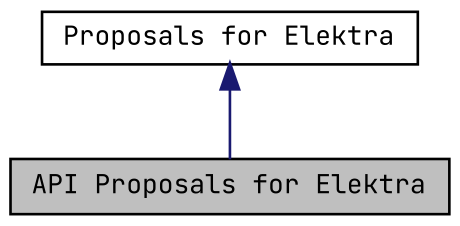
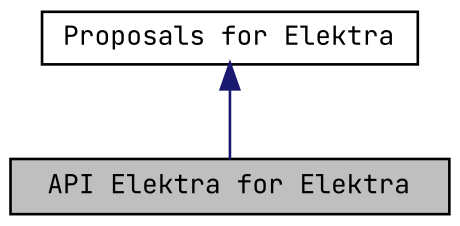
(230, 187) -> (230, 187)
